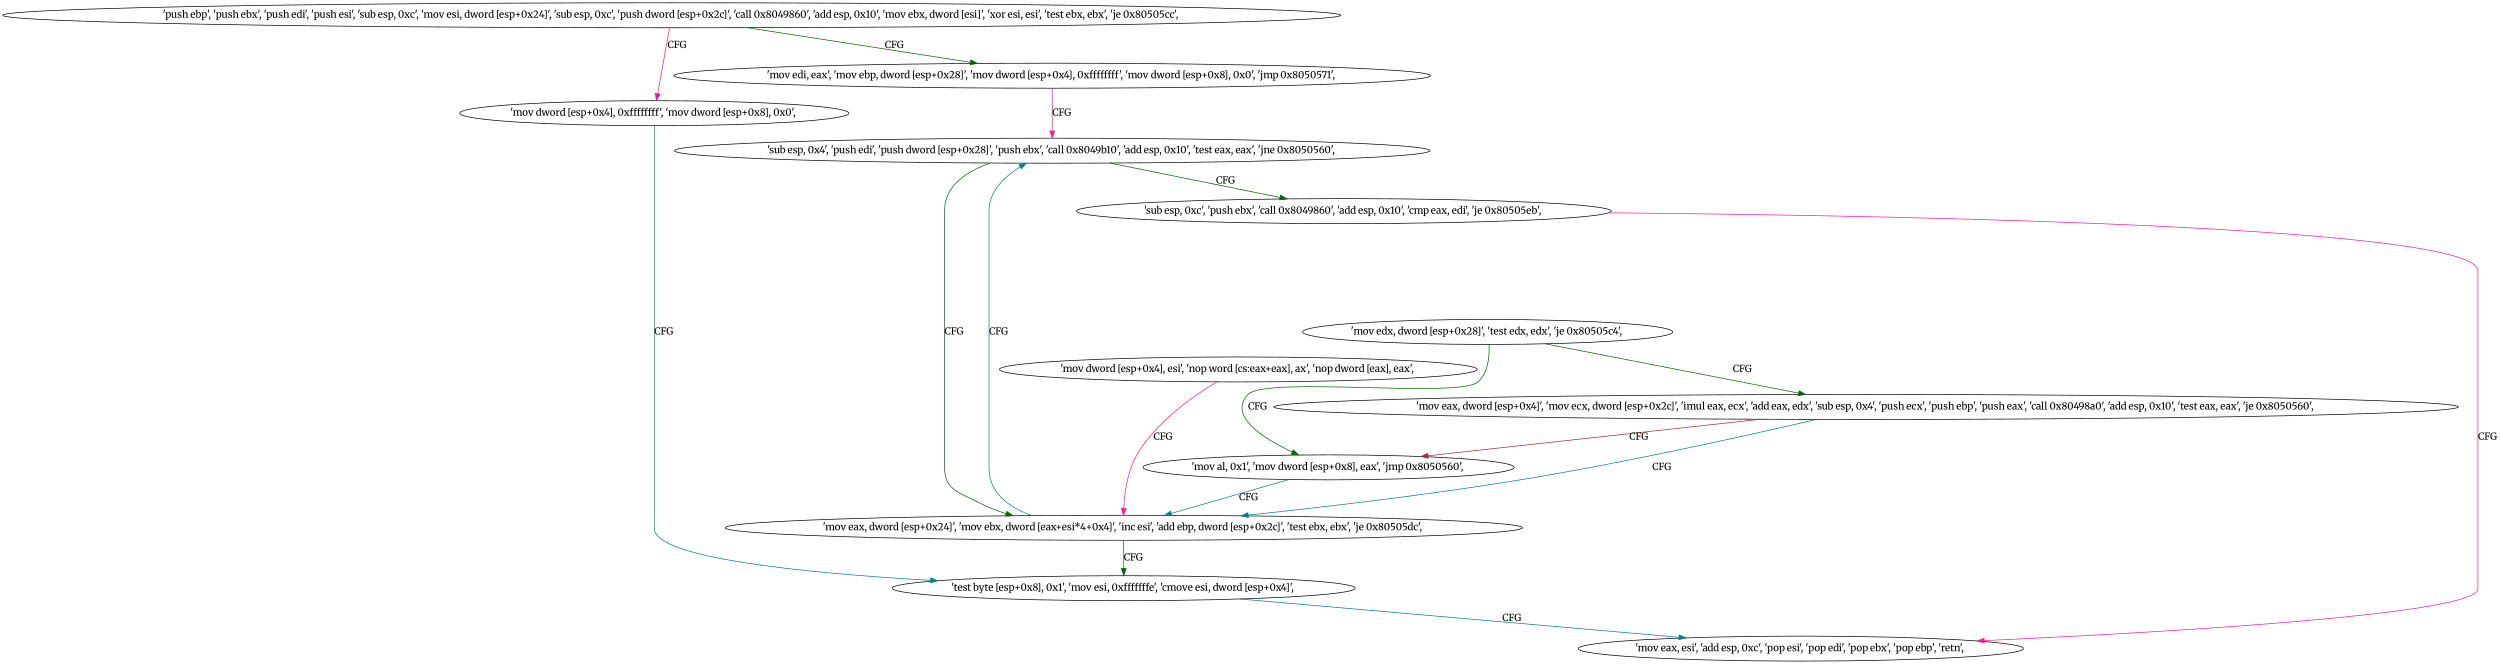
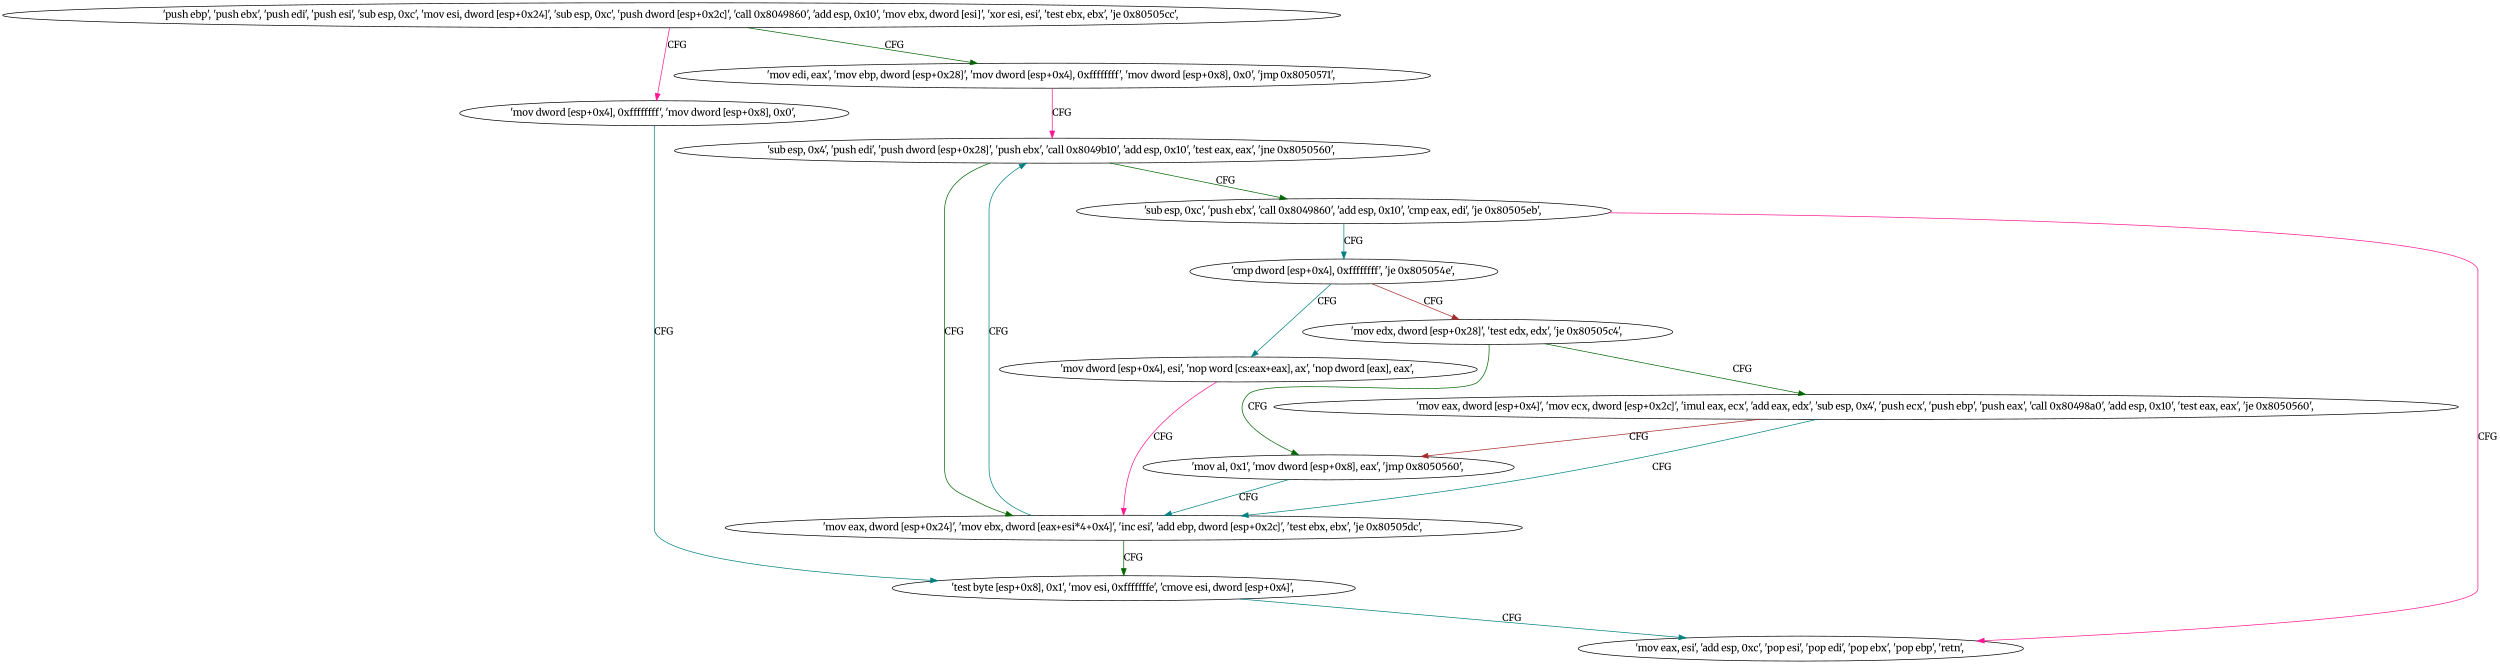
none -> (1344, 272)
